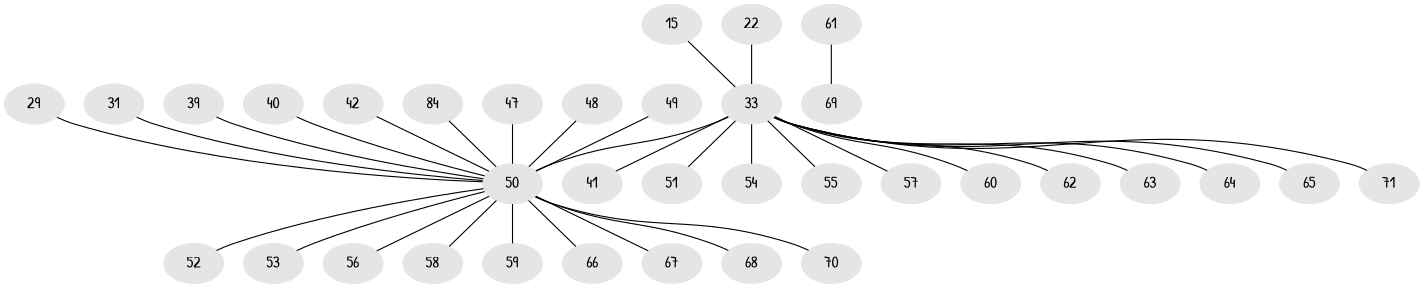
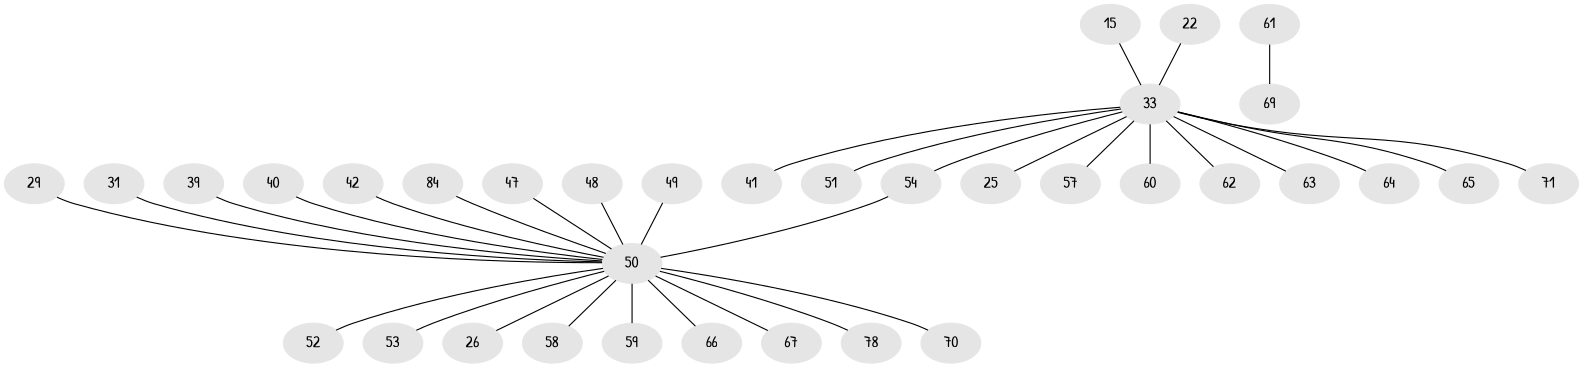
(632, 144) -> (776, 232)
(831, 184) -> (991, 184)
(353, 263) -> (473, 343)
(752, 263) -> (871, 343)
